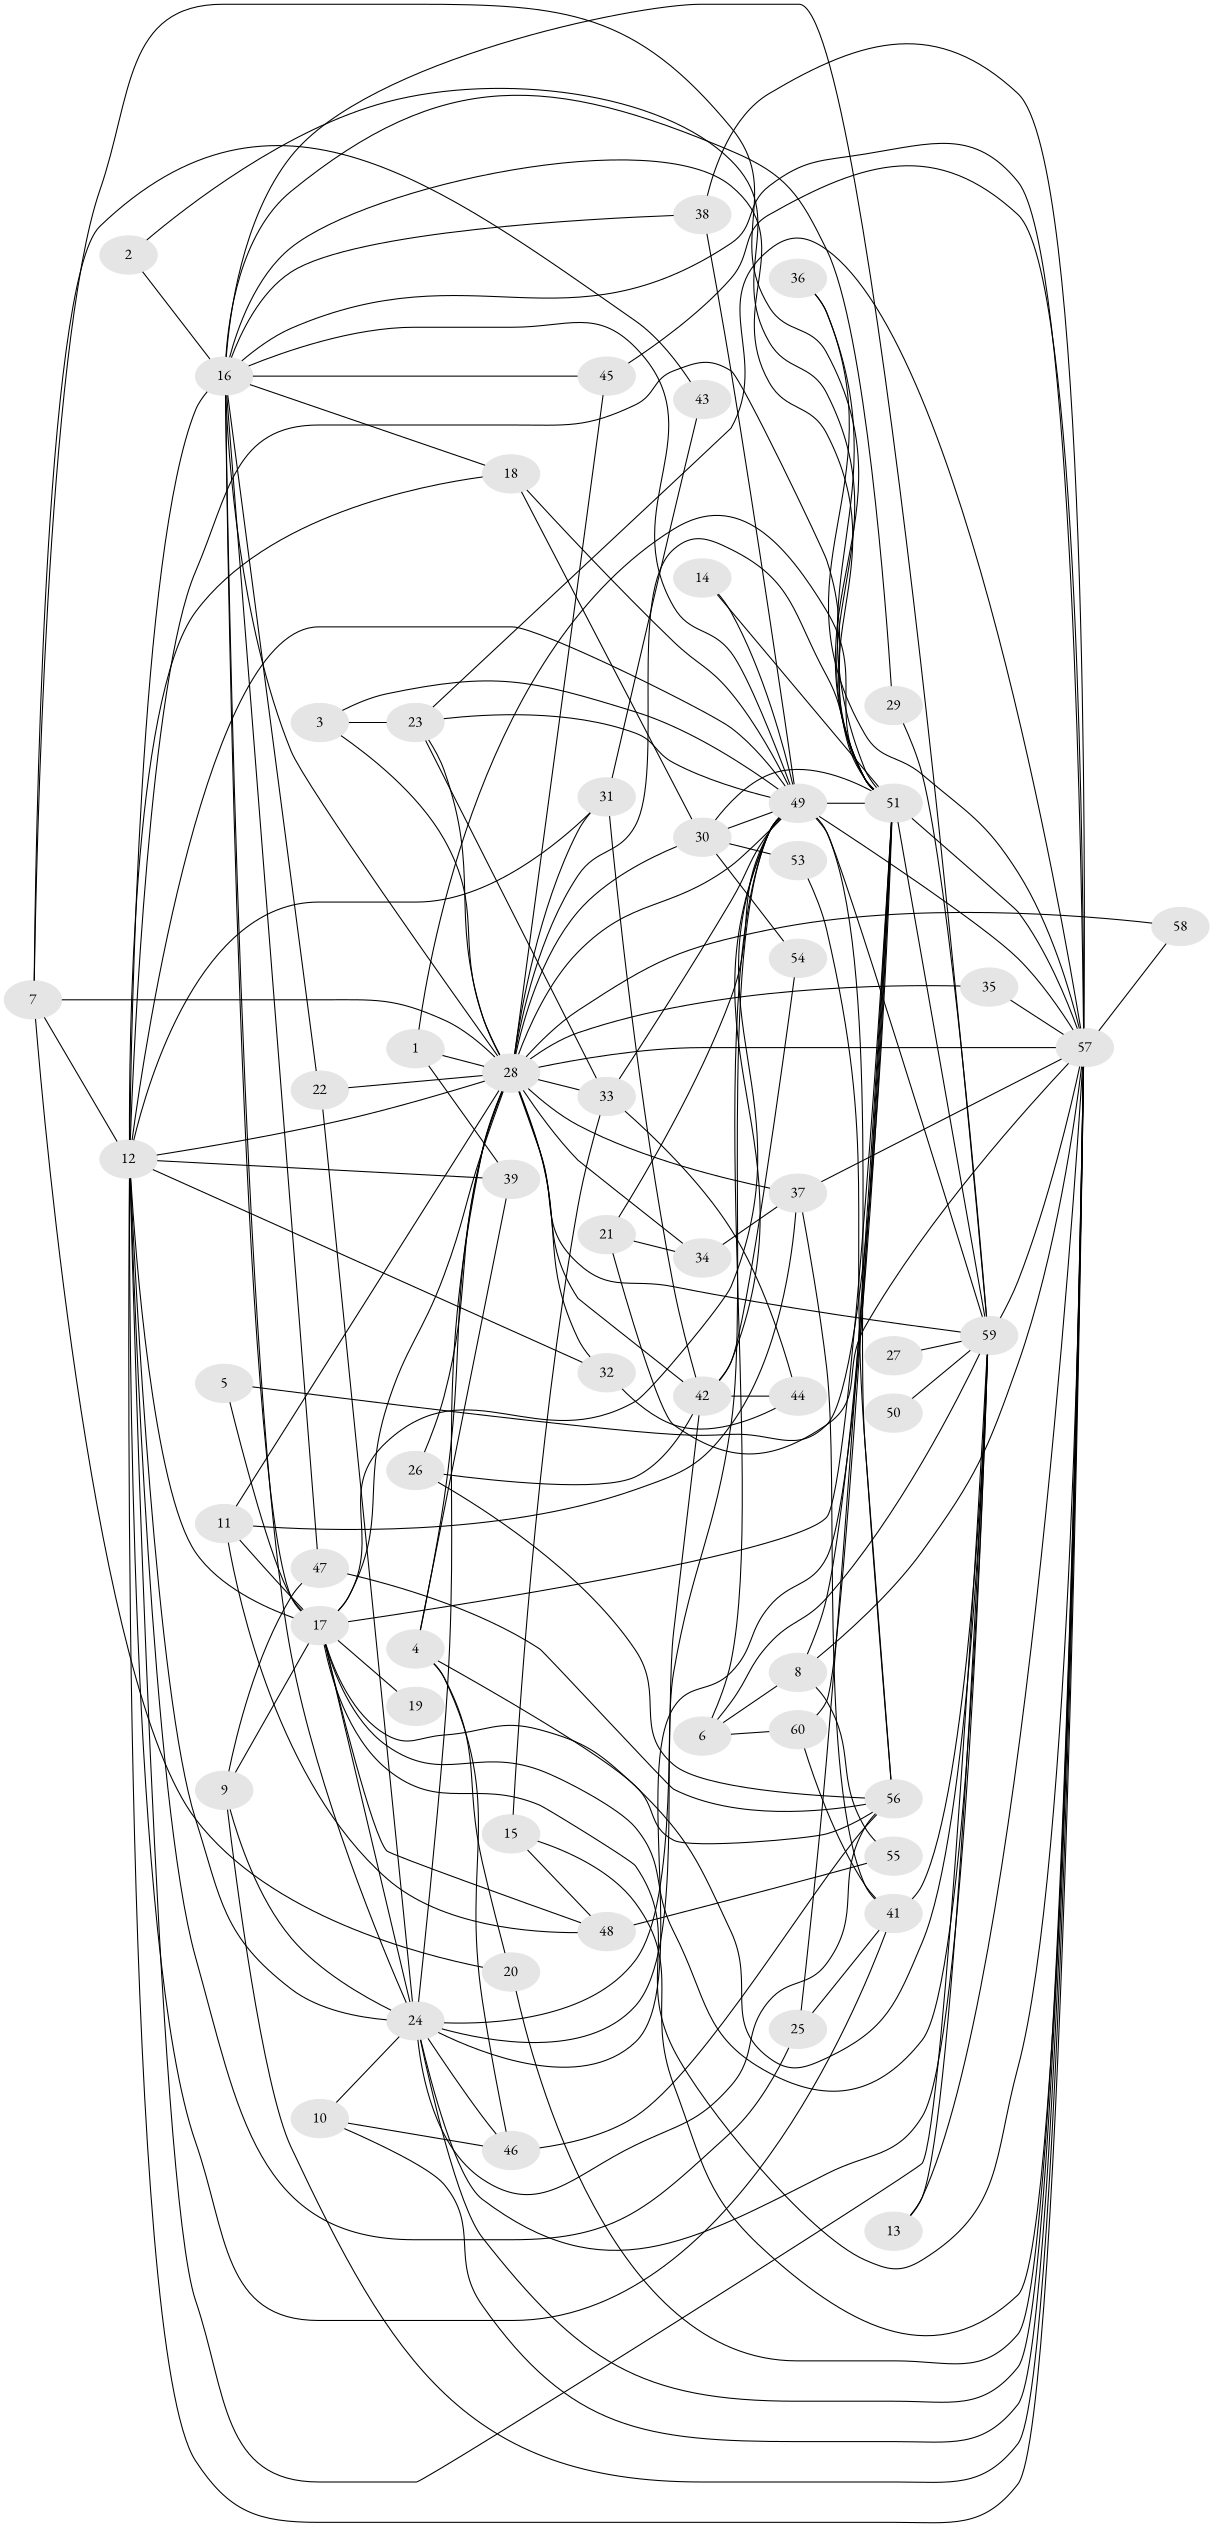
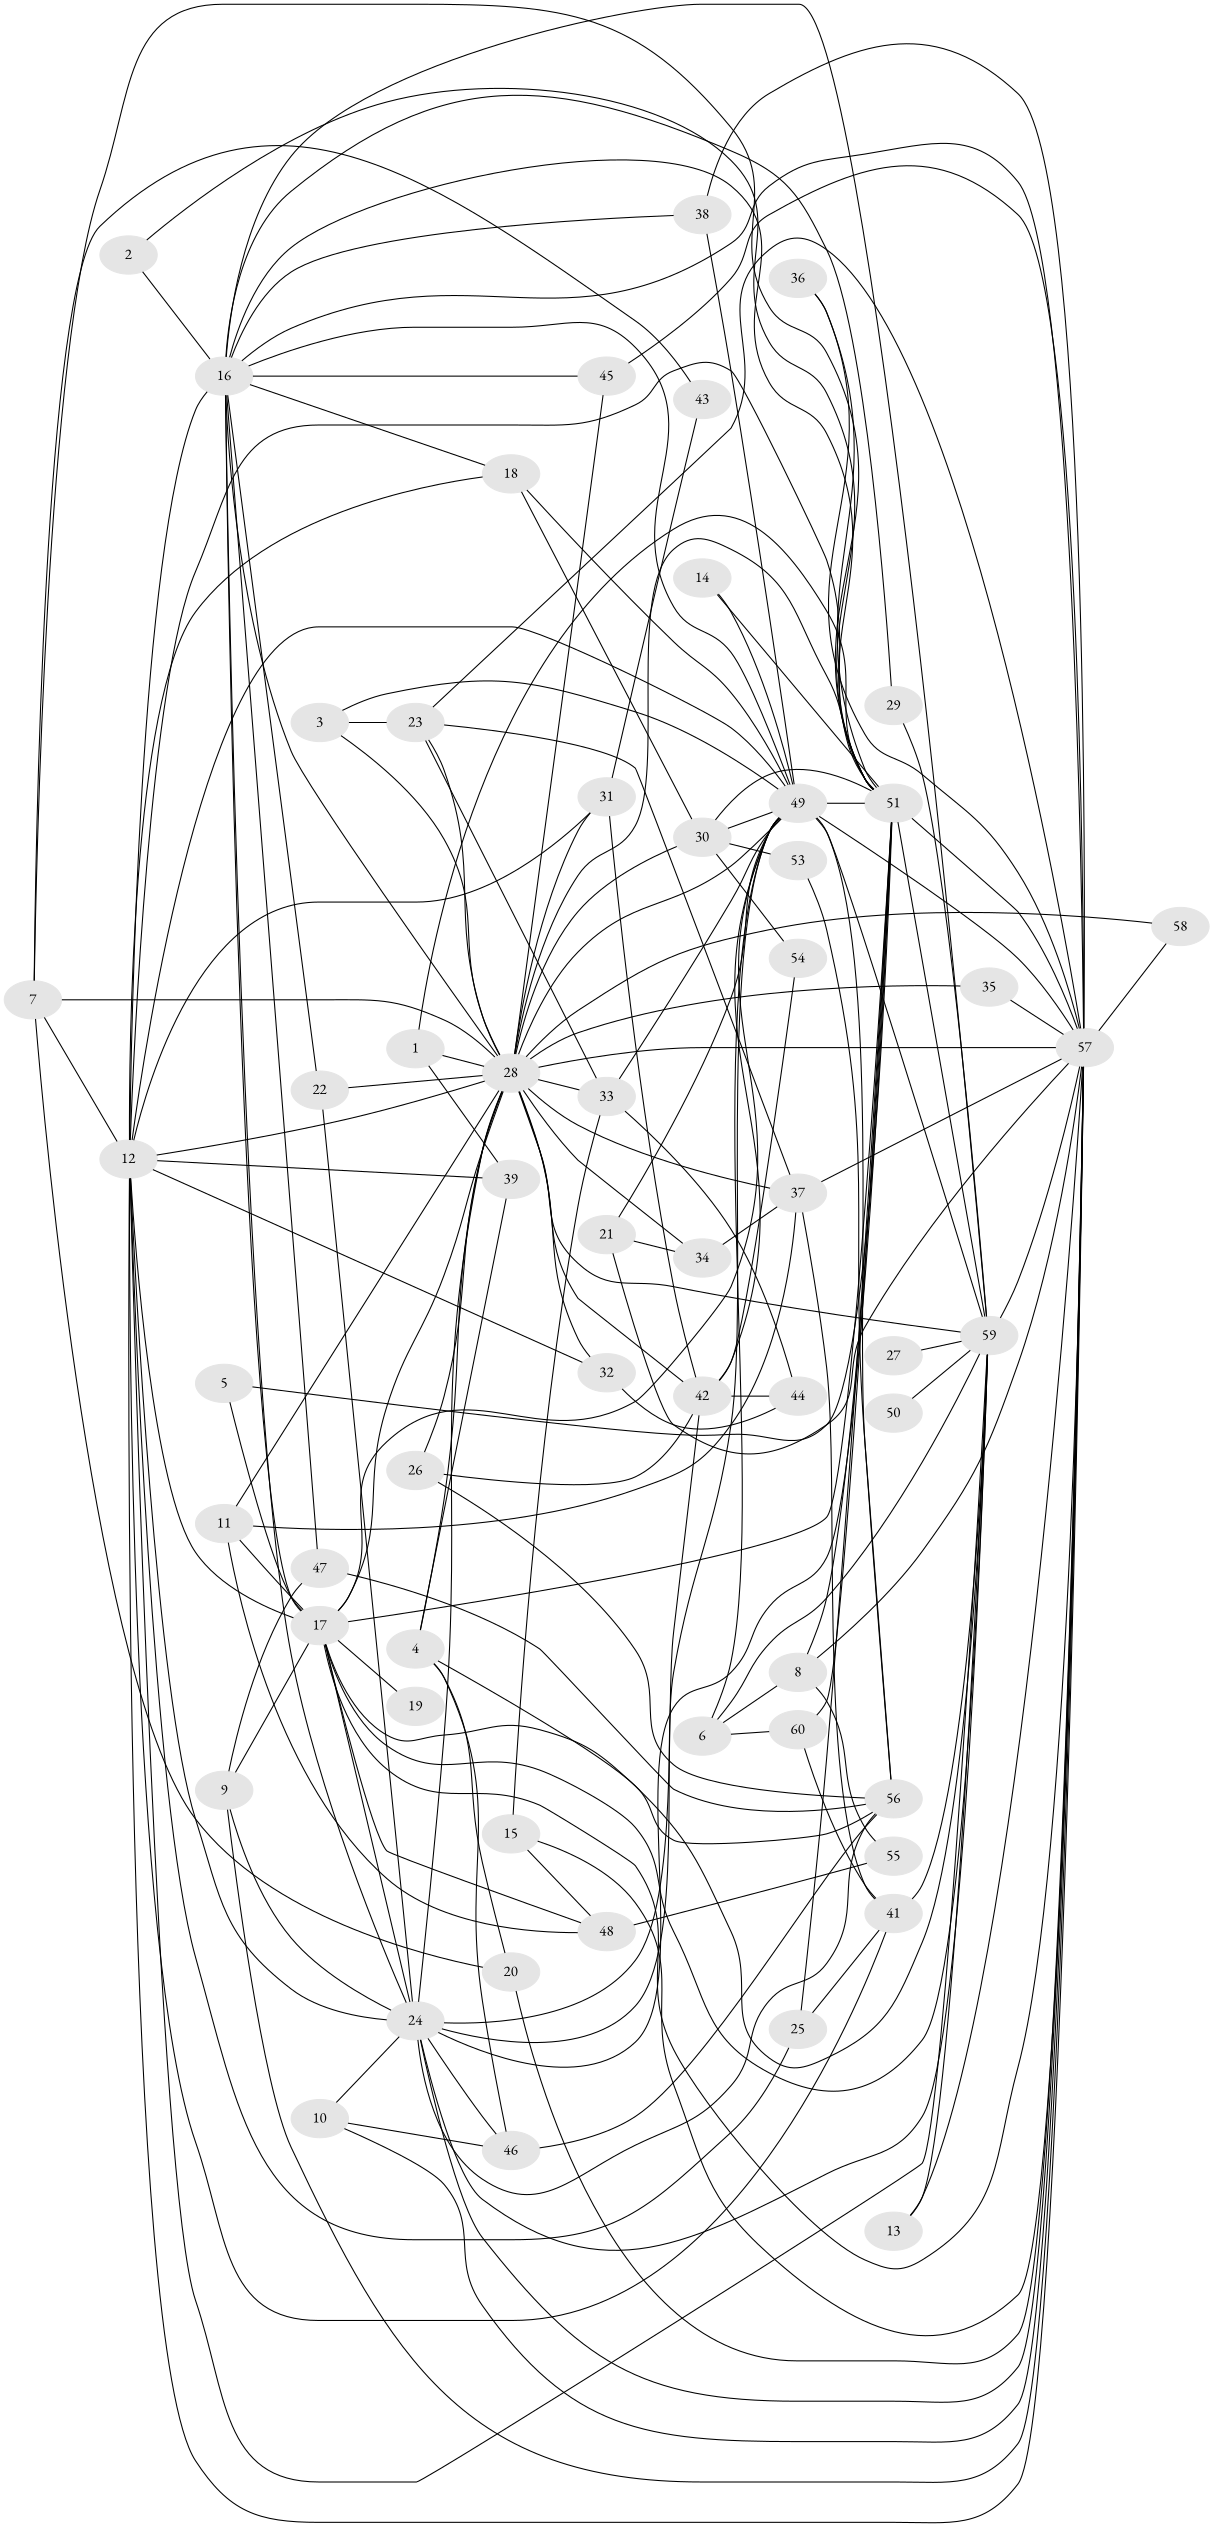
(615, 727) -> (678, 879)
